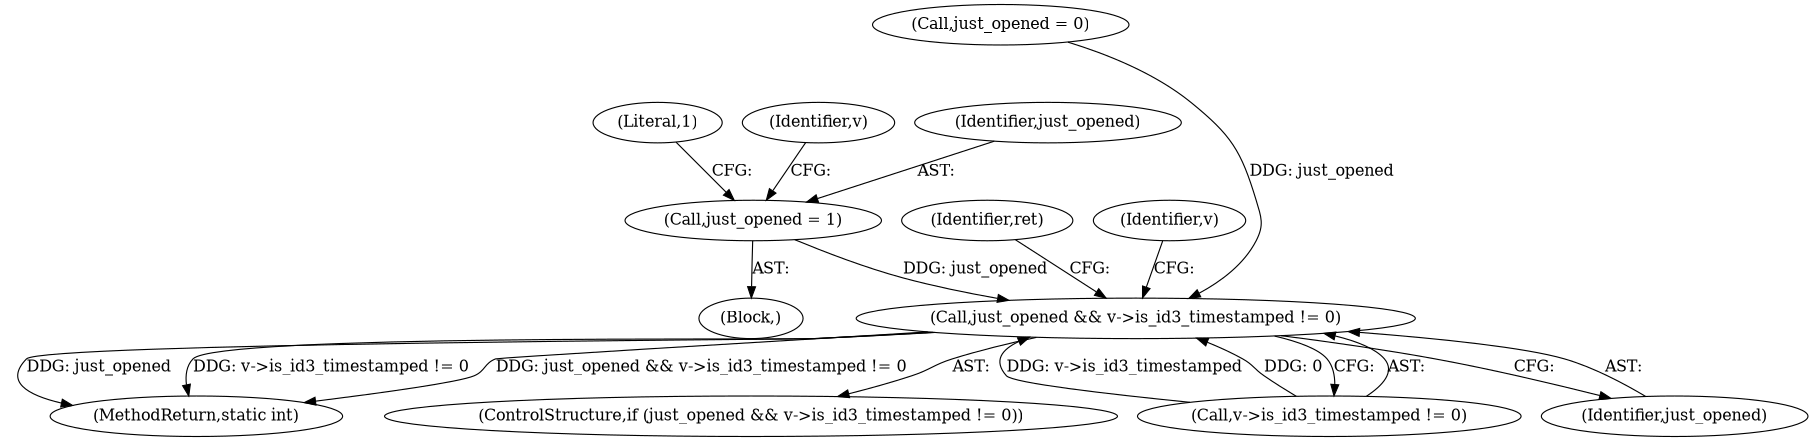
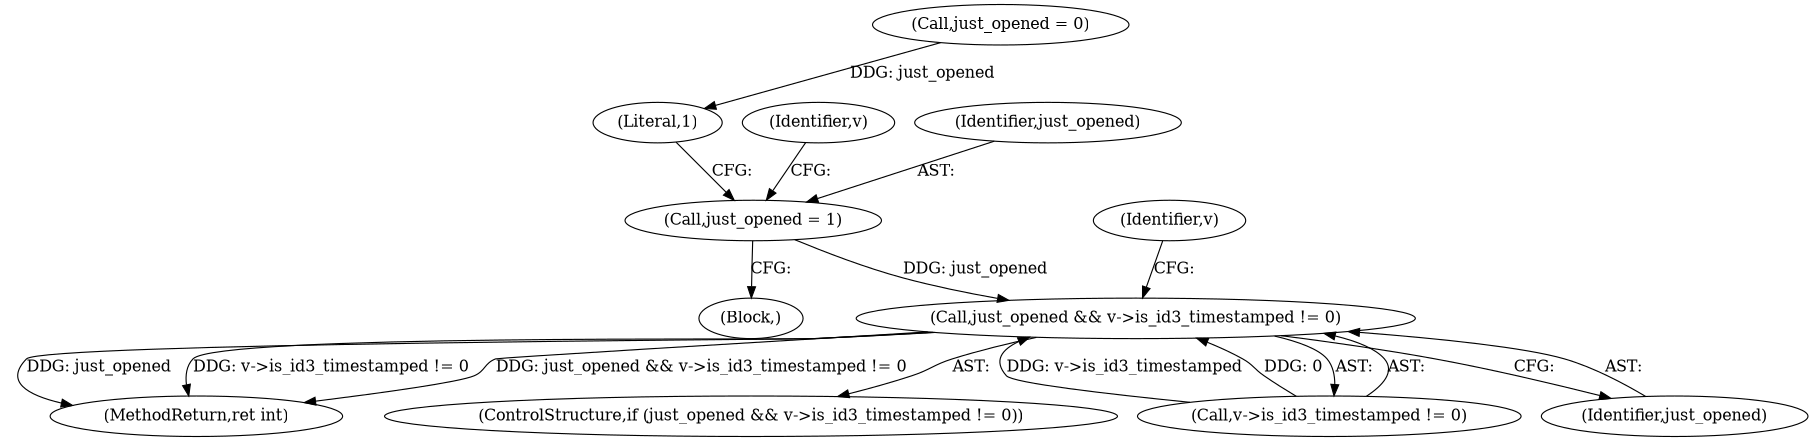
(1228, 138) -> (828, 74)
(987, 220) -> none
(774, 269) -> (774, 269)
(1357, 367) -> (1357, 367)
(196, 416) -> (196, 416)
